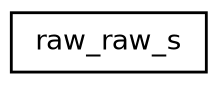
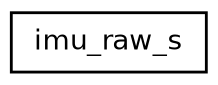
(109, 42) -> (109, 42)
